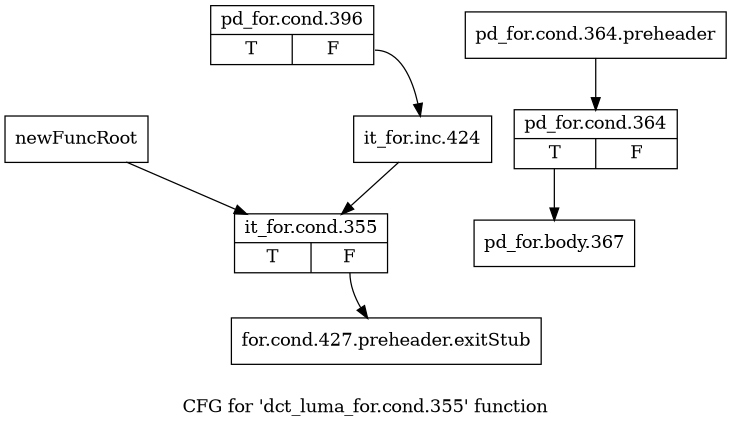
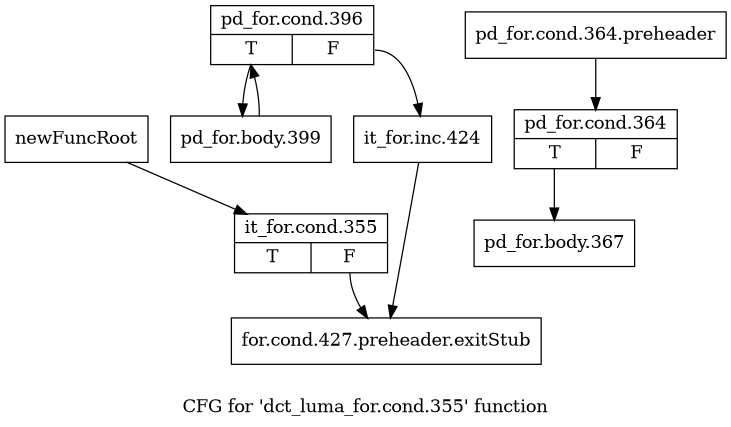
none -> (251, 139)
(375, 184) -> (406, 234)
